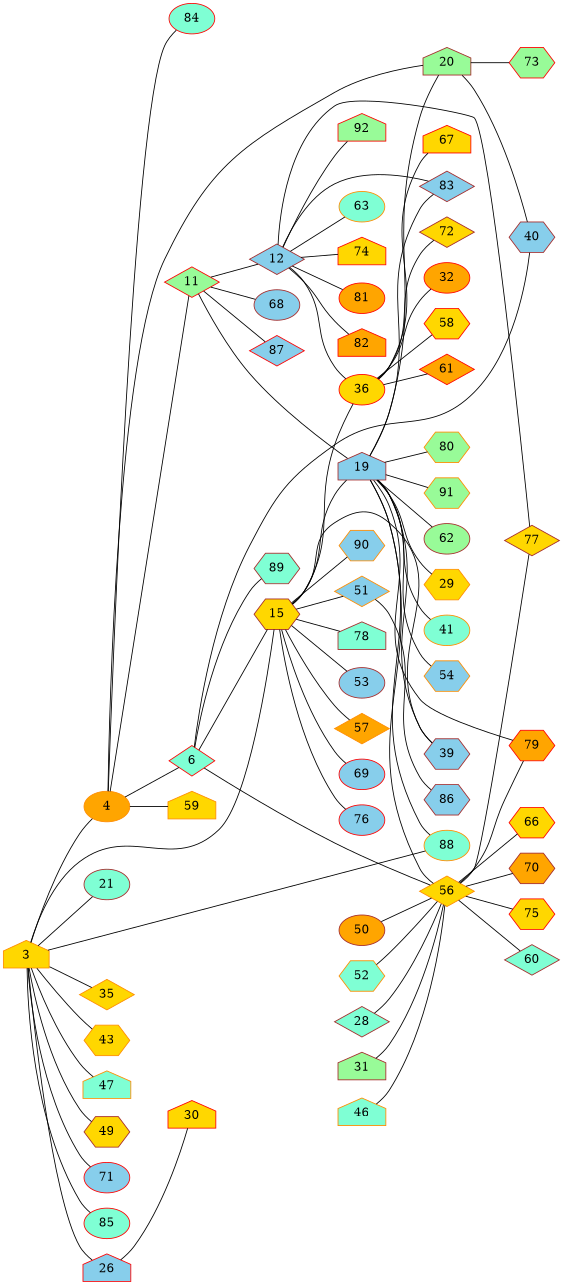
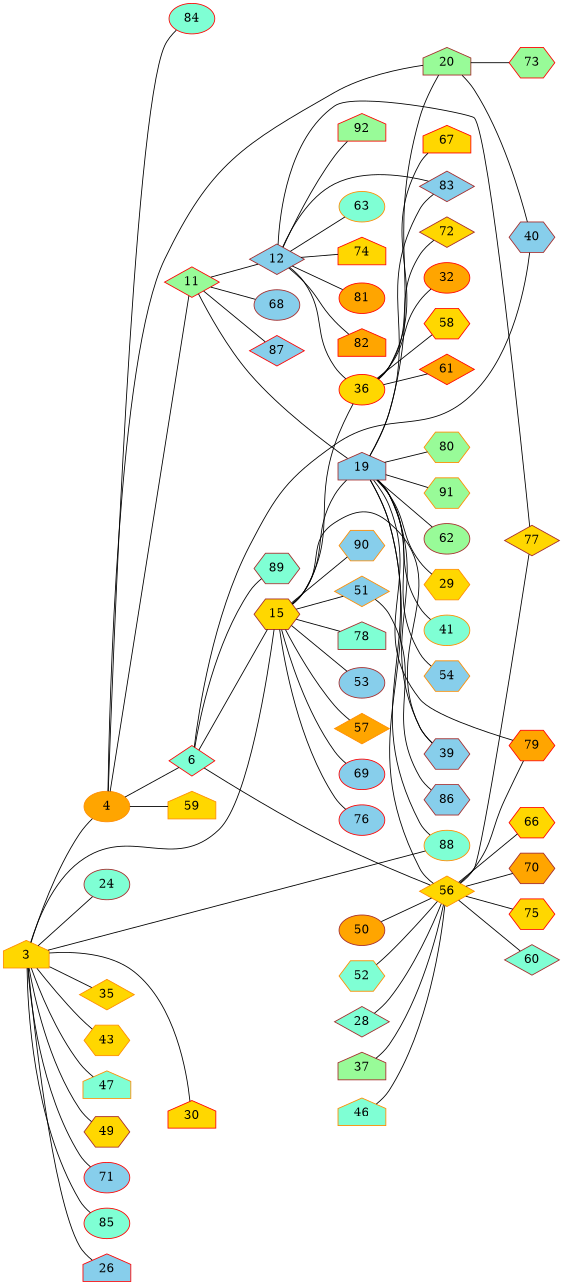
(107, 884) -> (107, 884)
(362, 1068) -> (362, 1068)
(162, 1198) -> (153, 992)
